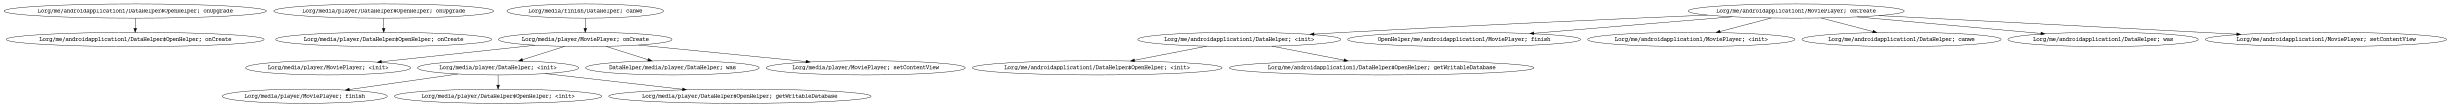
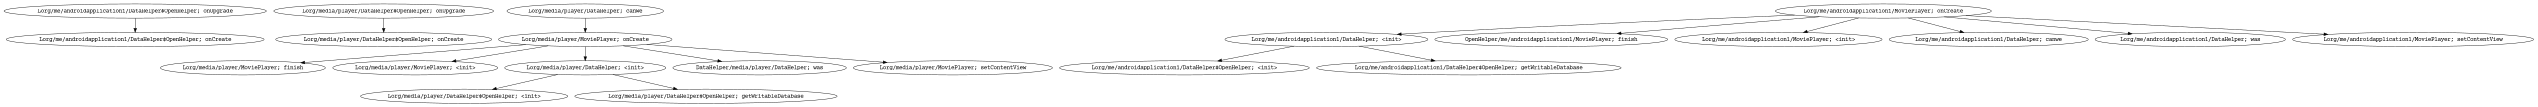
(585, 11) -> (585, 11)
(404, 82) -> (415, 54)
